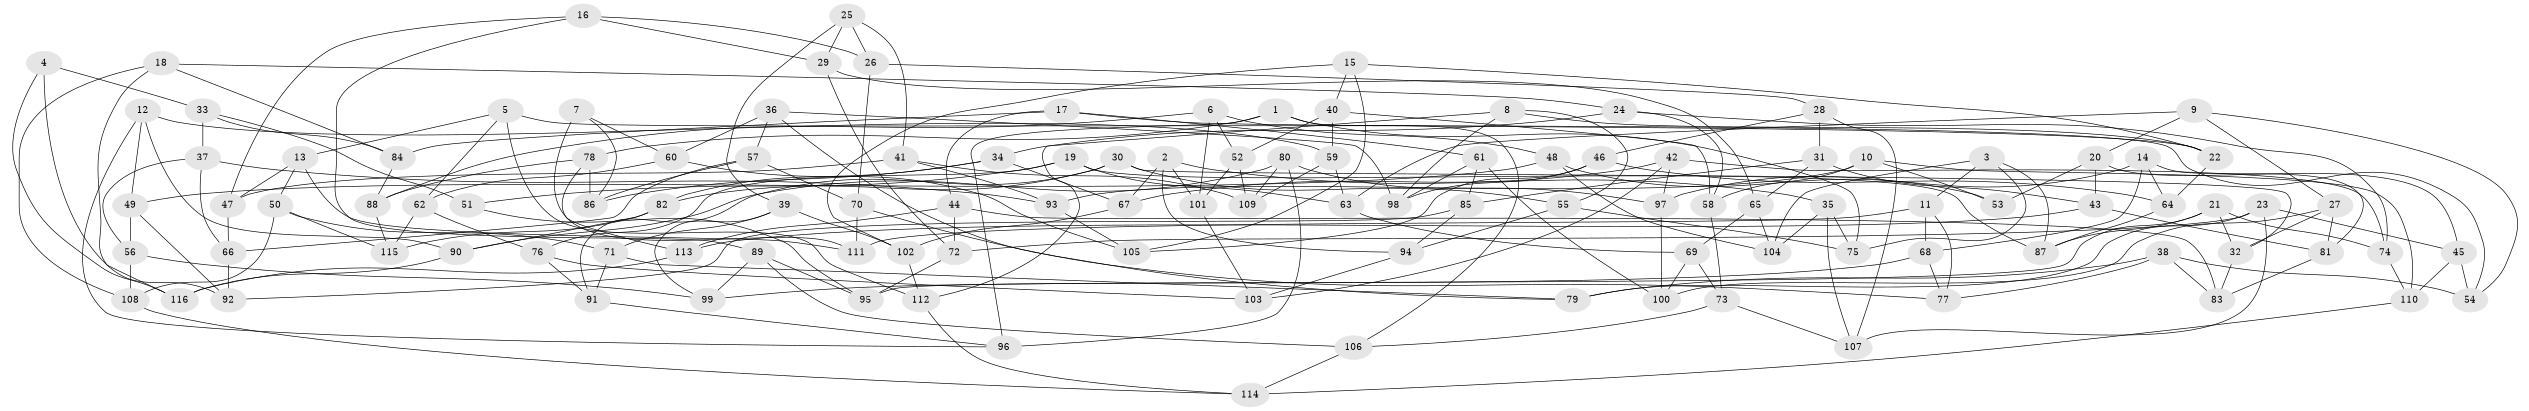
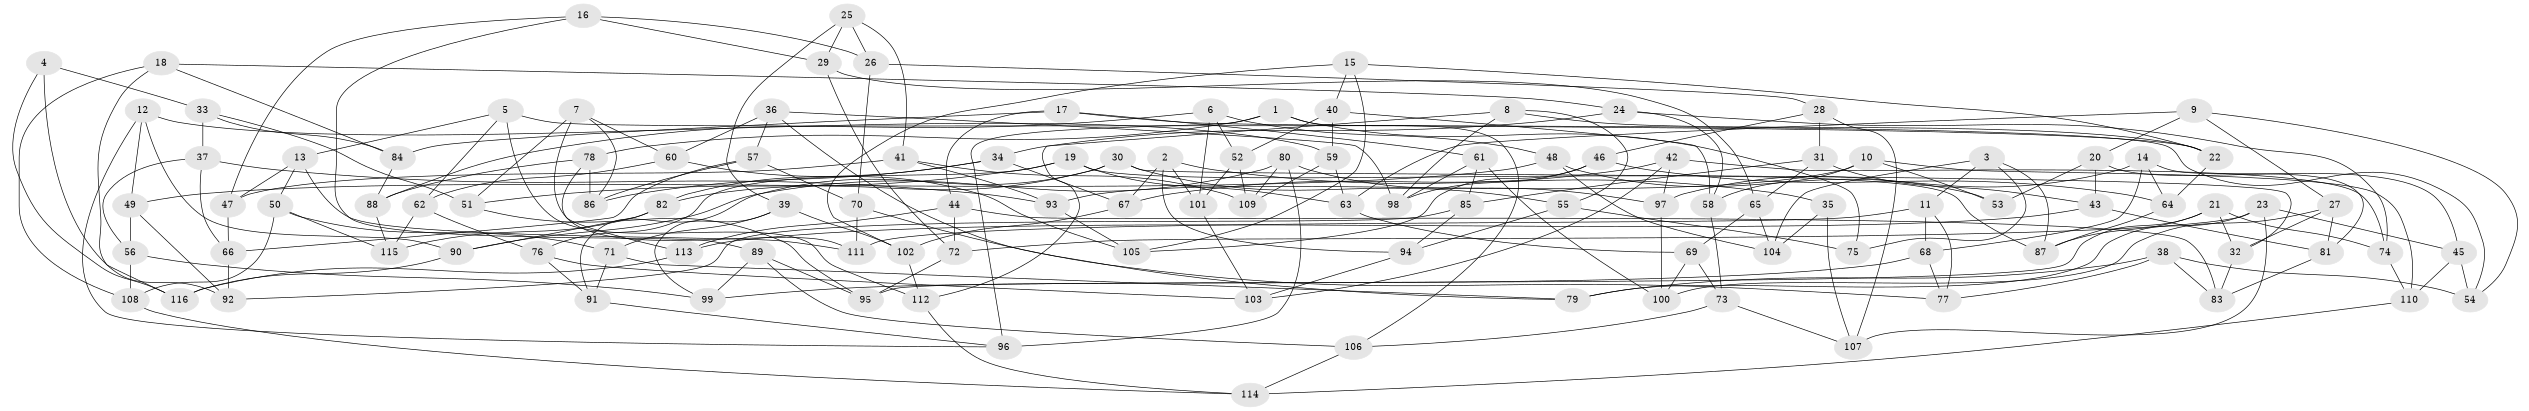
none -> (535, 147)
(1841, 229) -> none
